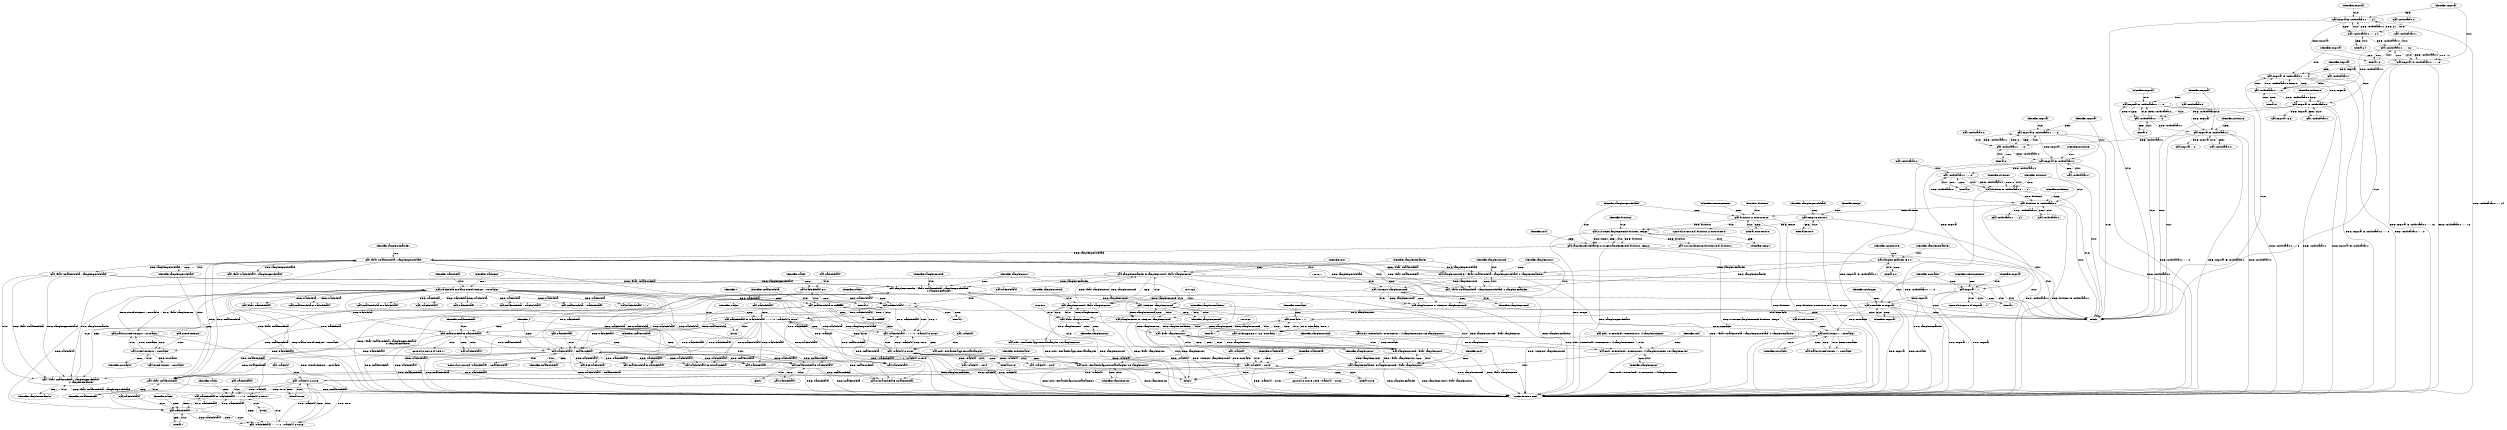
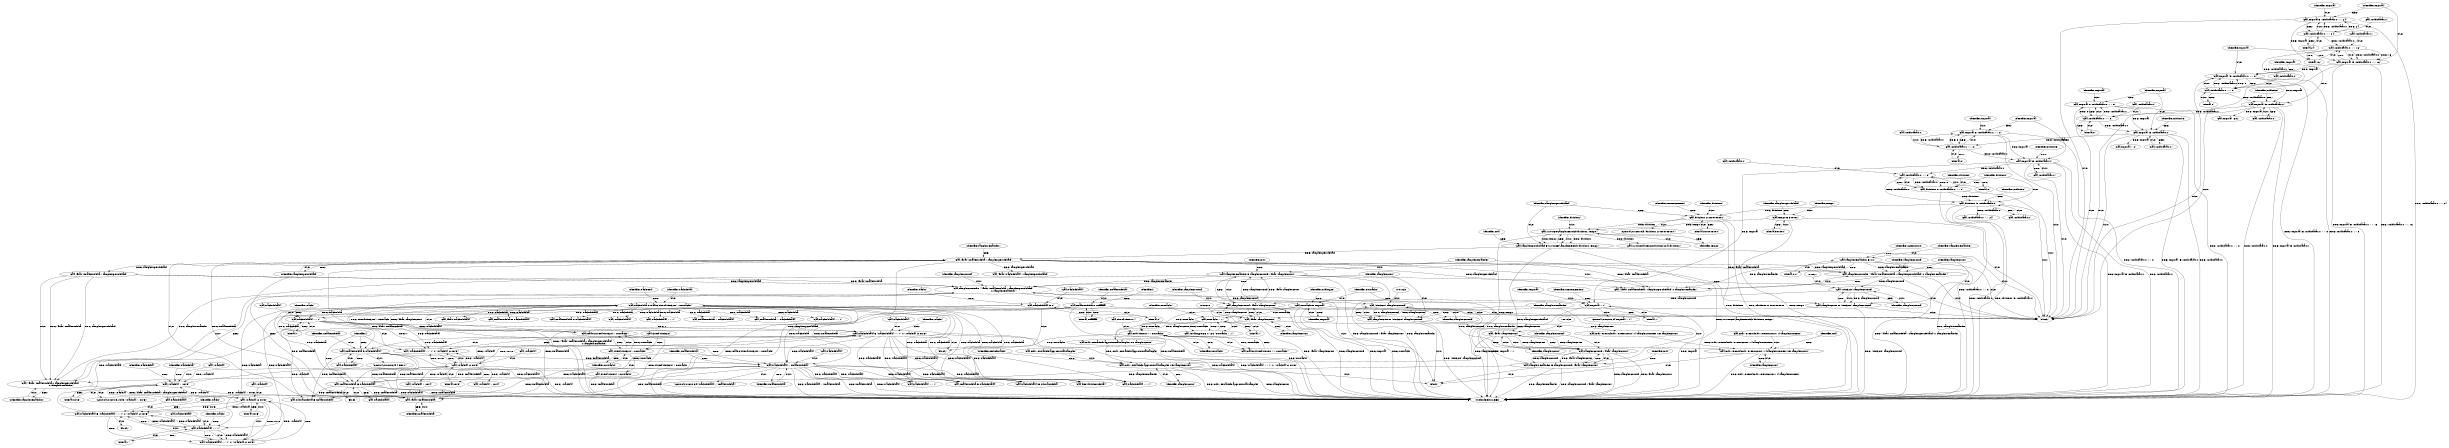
(1923, 295) -> none
(593, 365) -> (1091, 384)
(841, 395) -> (1020, 399)
